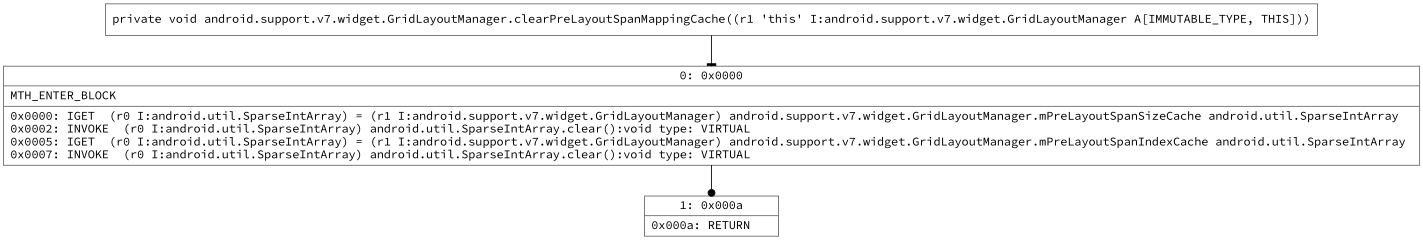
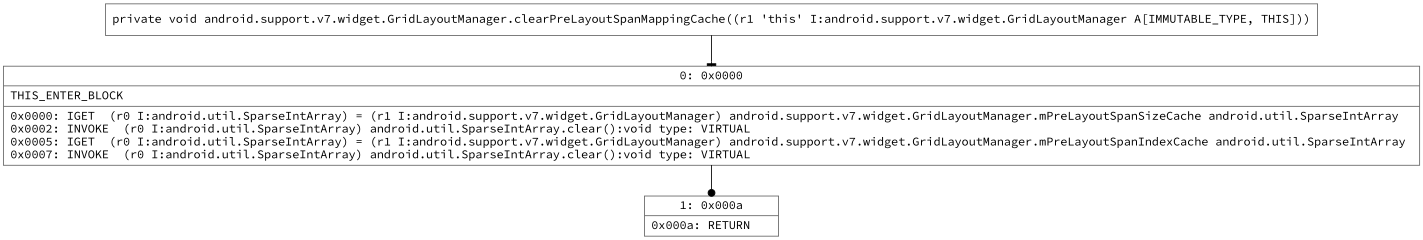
(63, 96) -> (67, 96)
